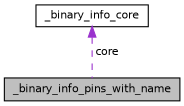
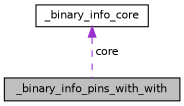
(92, 89) -> (92, 89)
